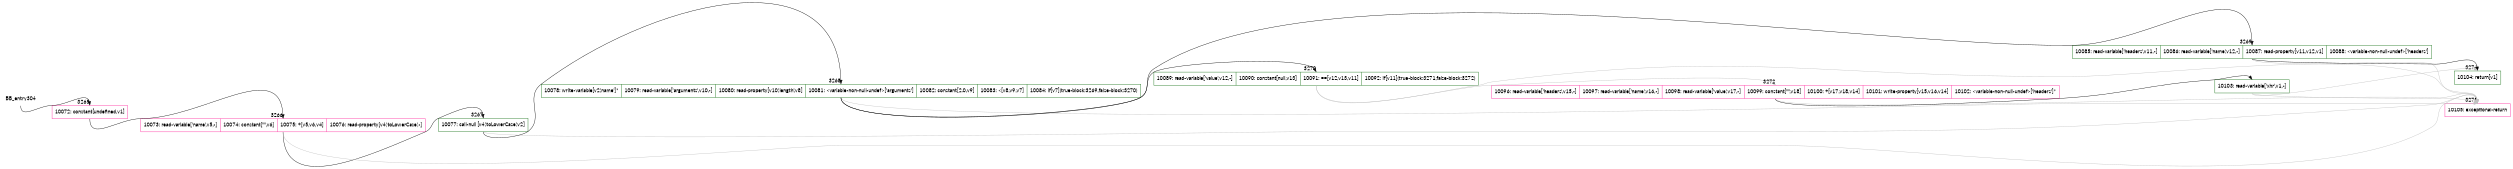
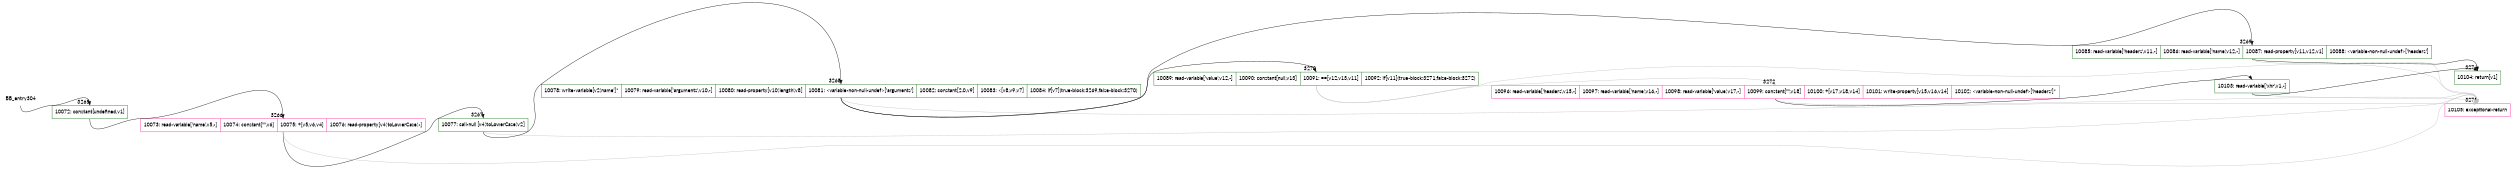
(2363, 82) -> (2363, 82)
(90, 112) -> (90, 112)
